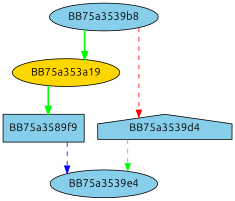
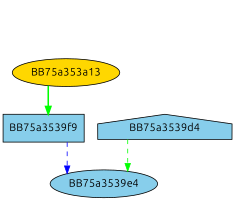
(104, 17) -> none
(66, 73) -> (66, 73)
(44, 128) -> (44, 128)
